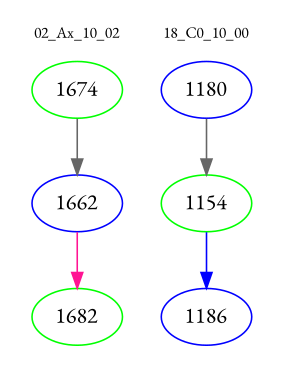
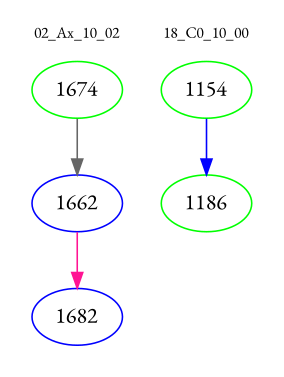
(207, 90) -> none
(77, 317) -> (77, 317)
(207, 317) -> (207, 203)
